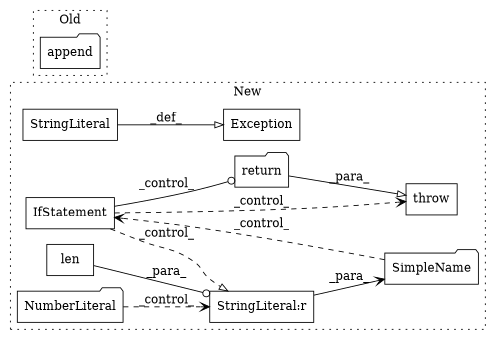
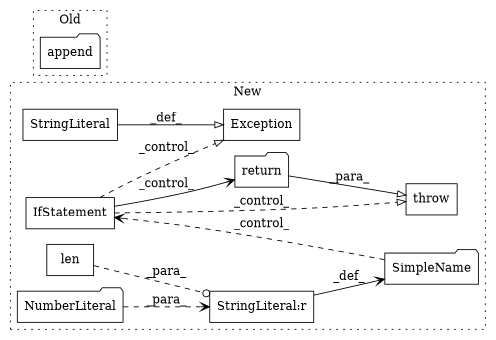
(172, 196) -> (172, 196)
(256, 210) -> (256, 210)
(170, 250) -> (157, 169)
(349, 277) -> (349, 277)
(148, 279) -> (148, 279)
(166, 300) -> (166, 300)
